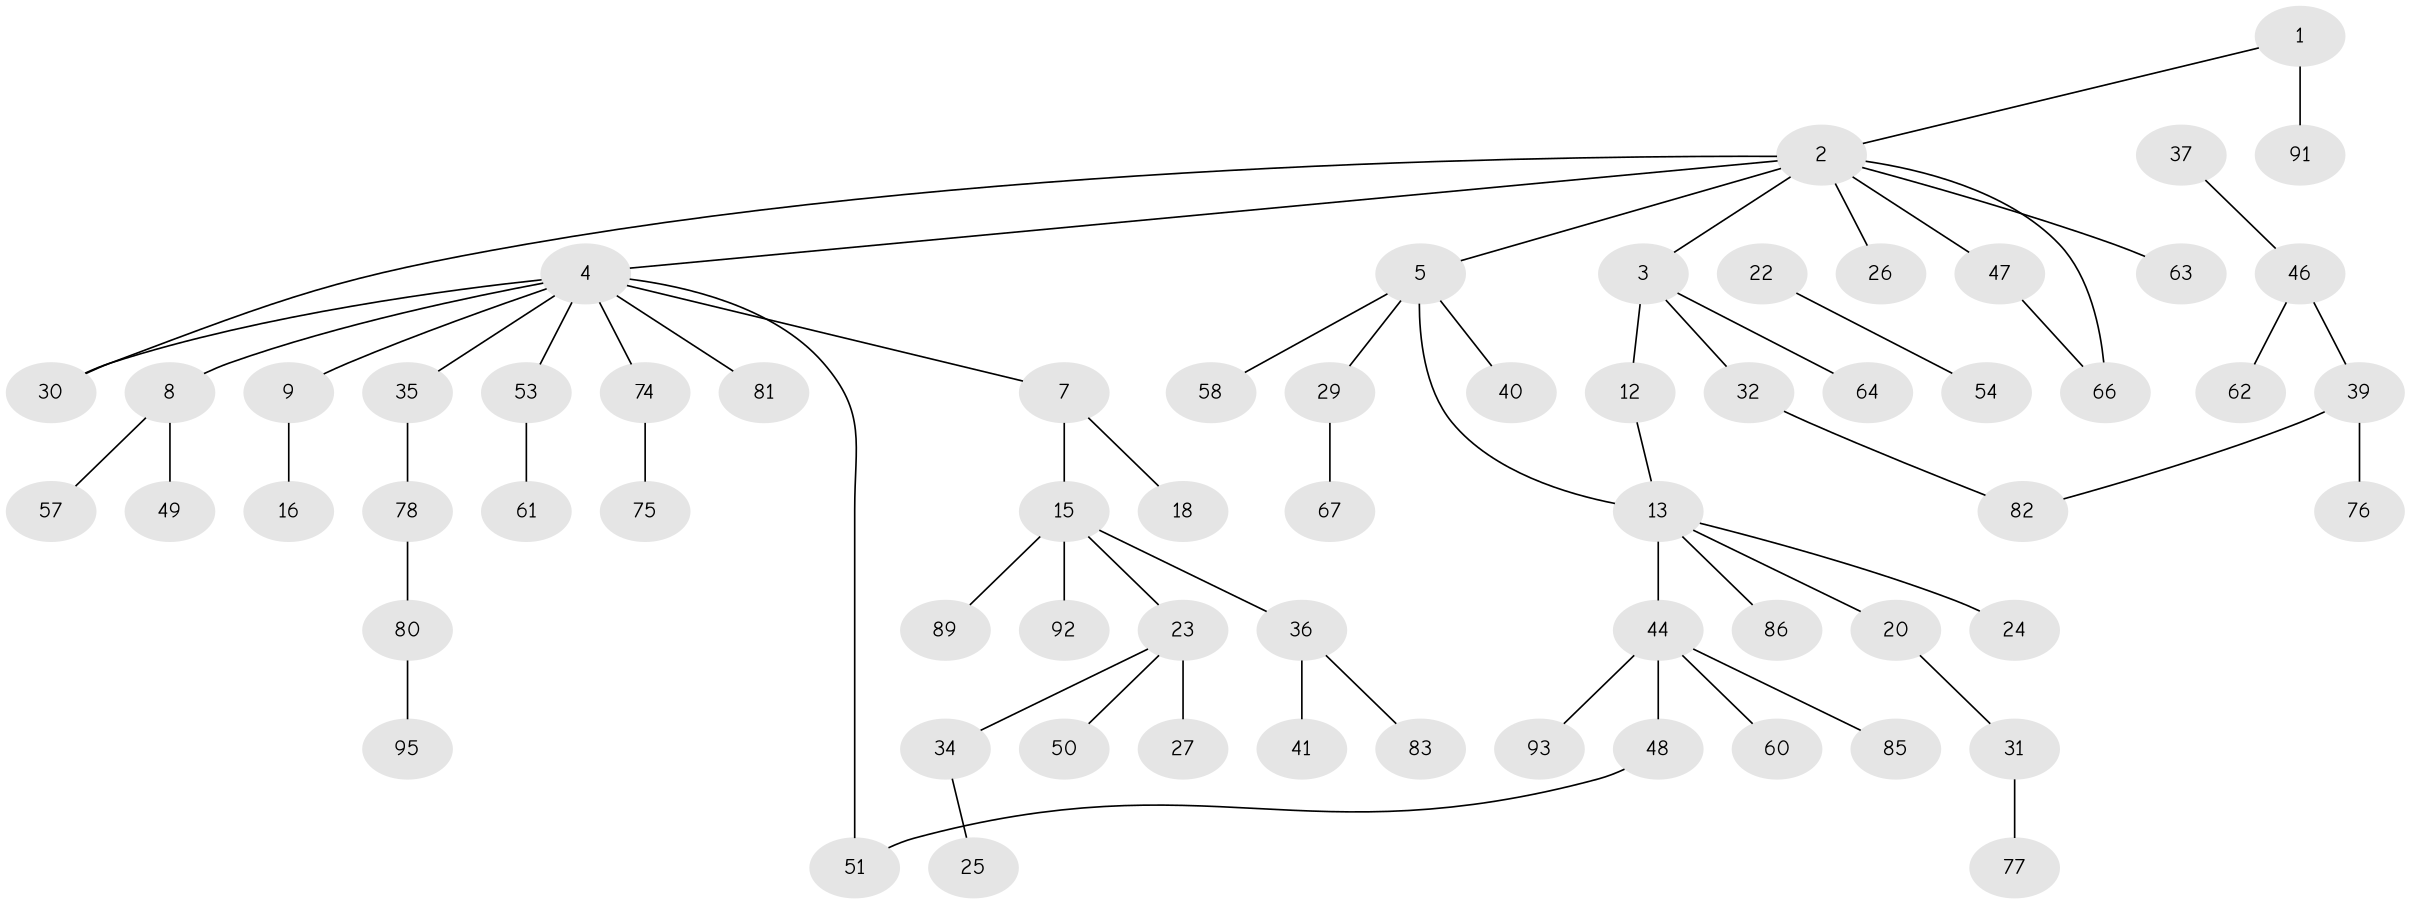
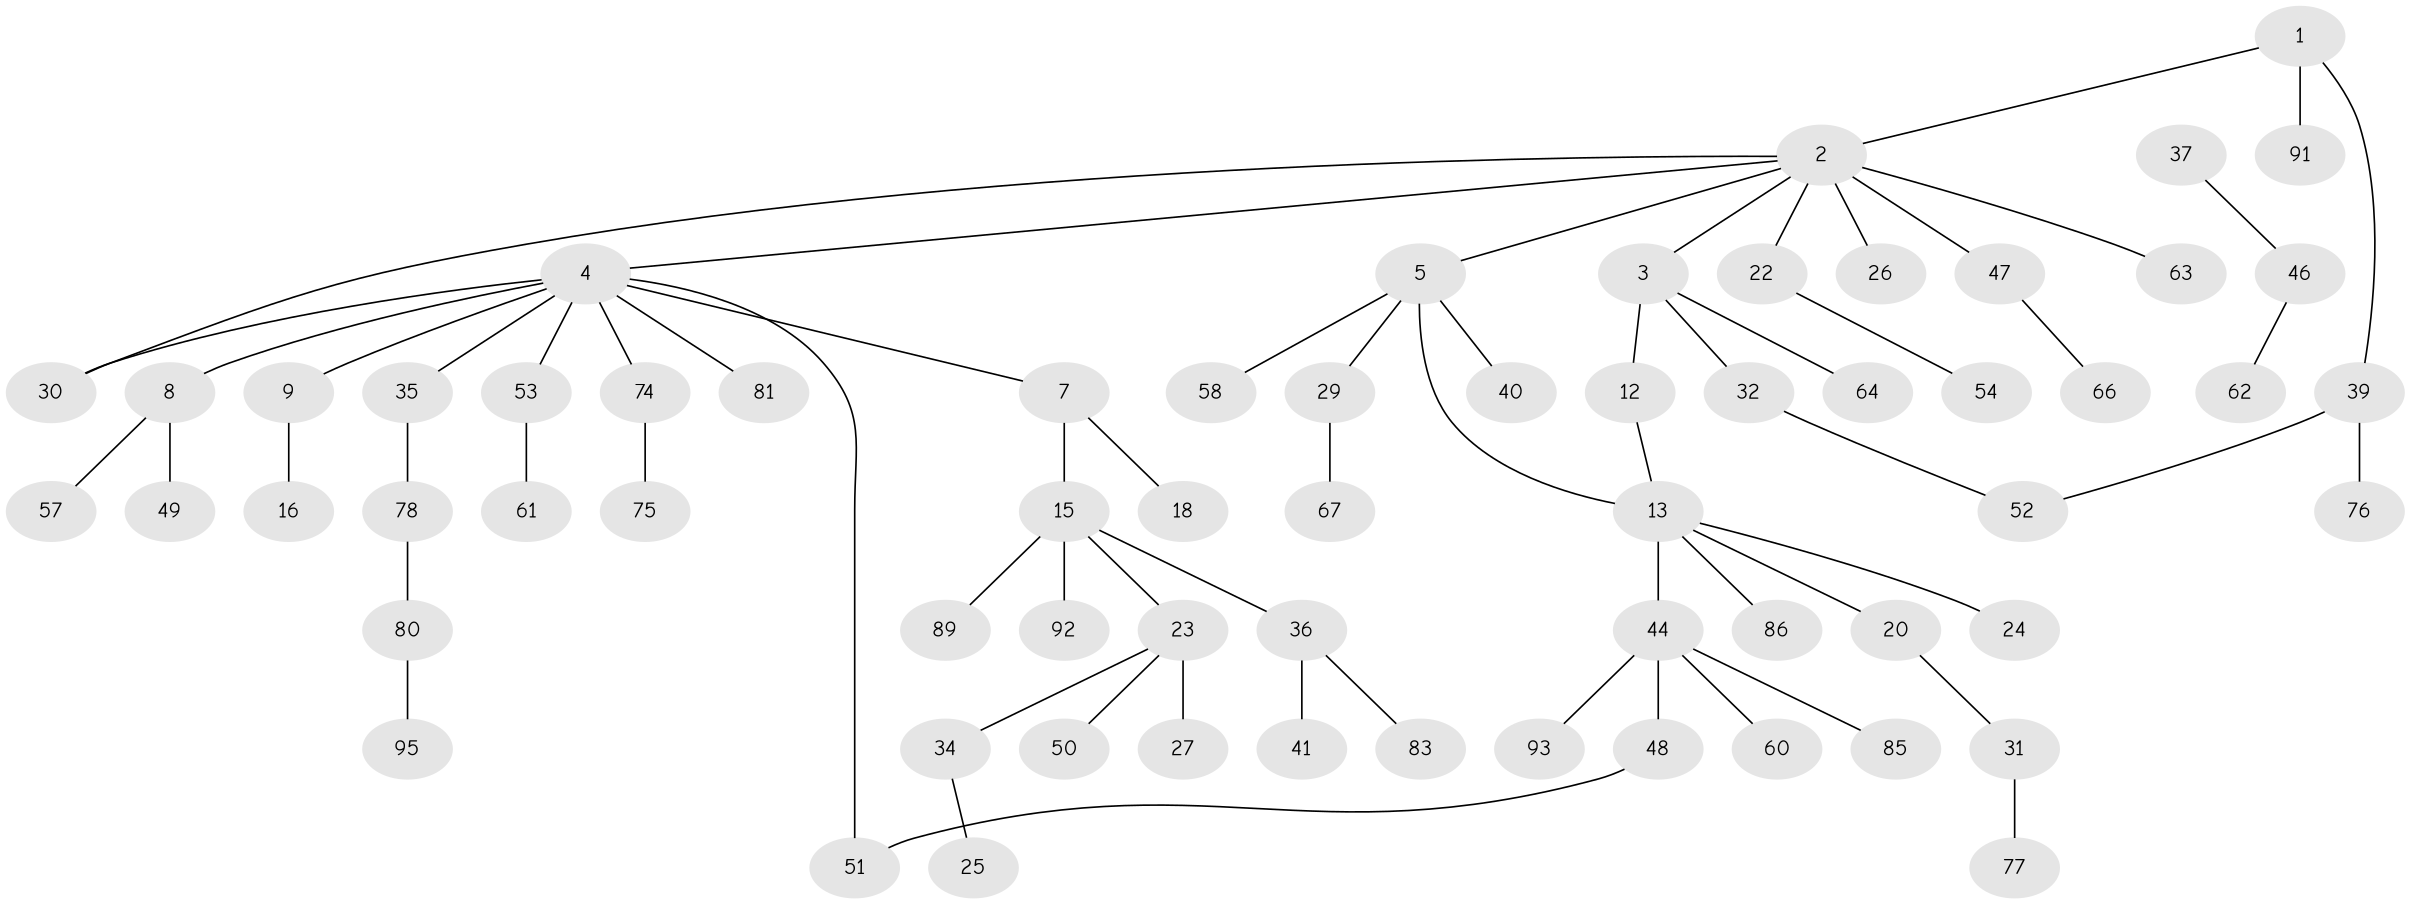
(2046, 233) -> (1792, 215)
(2330, 333) -> (2373, 207)
(2023, 512) -> (2023, 512)
